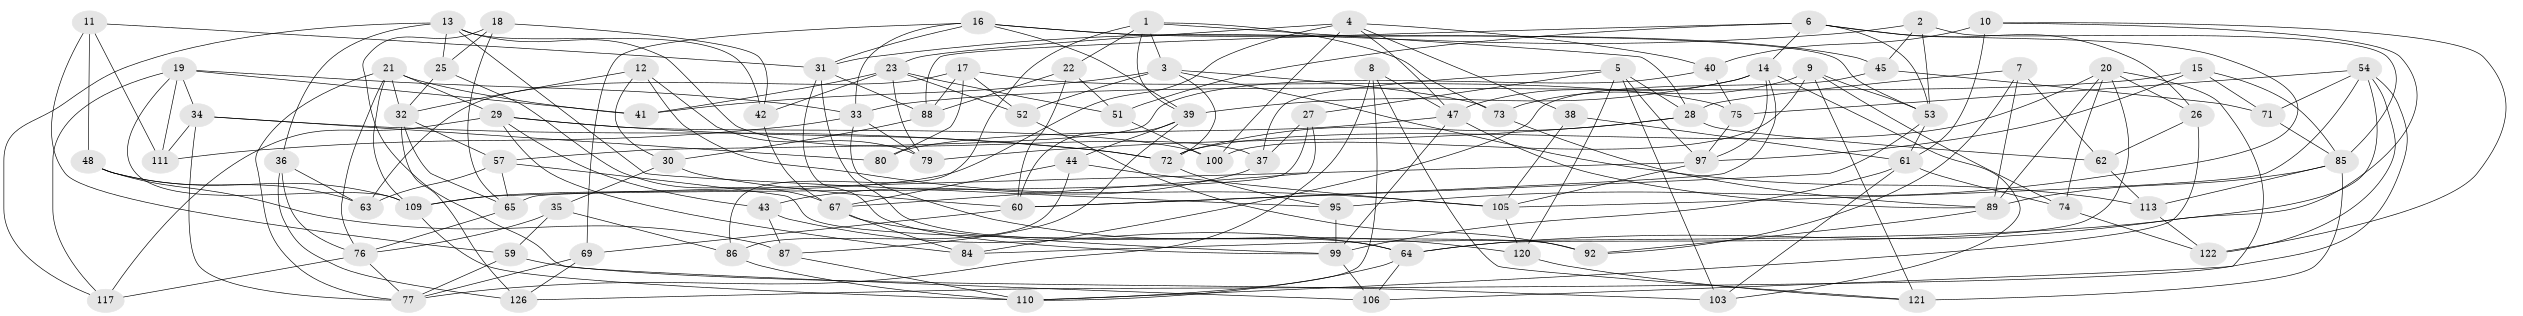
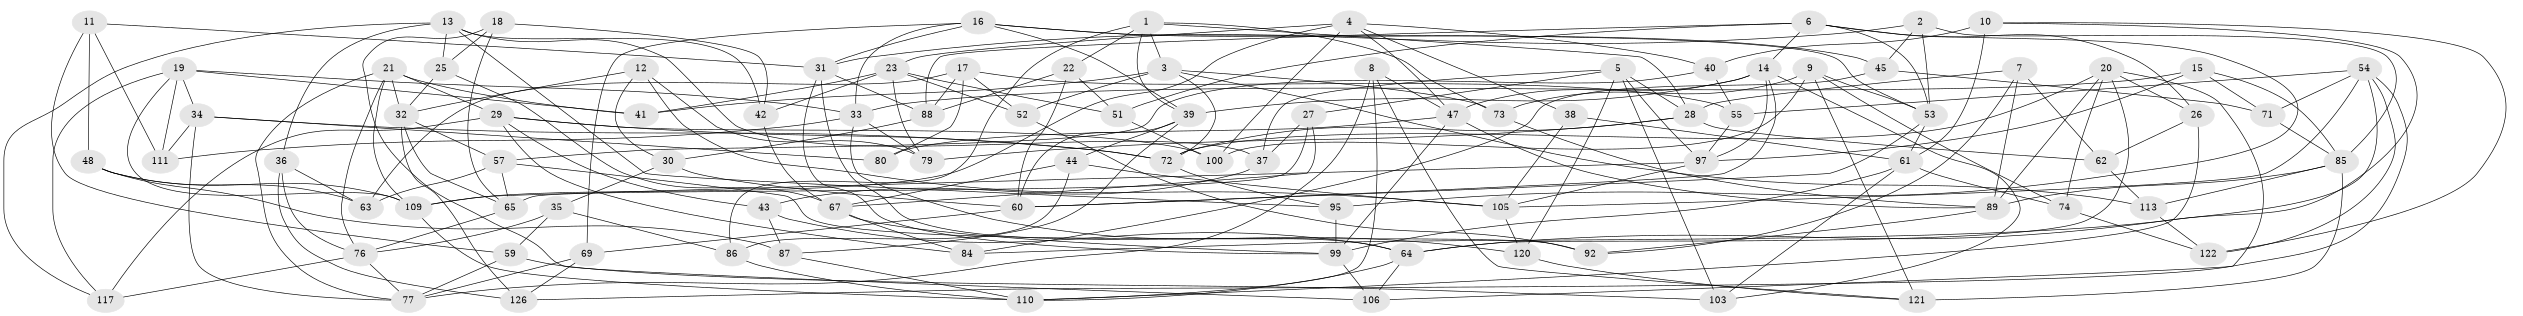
(1737, 115) -> (1737, 115)
